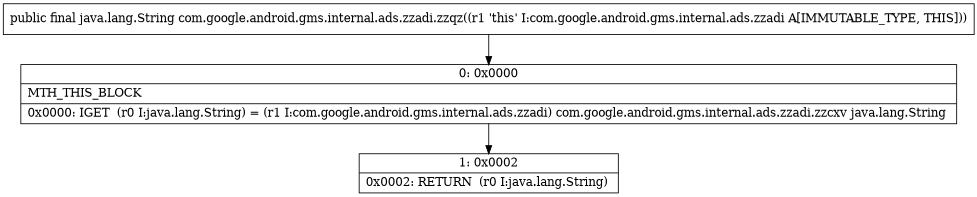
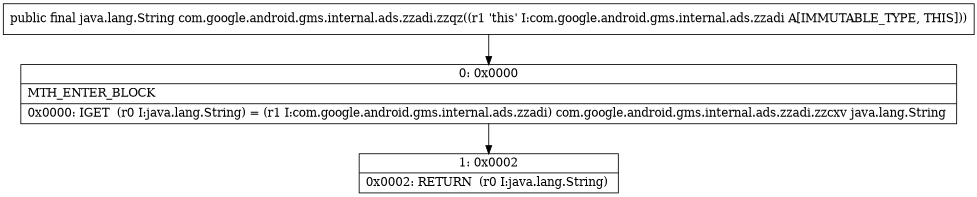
(85, 93) -> (92, 93)
